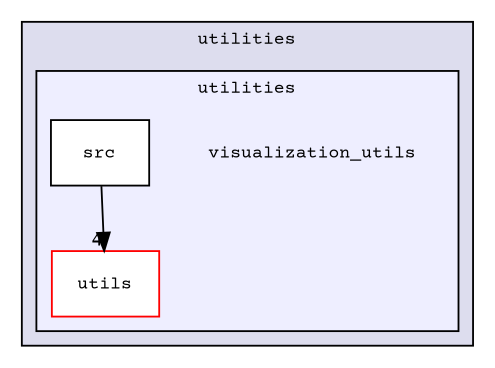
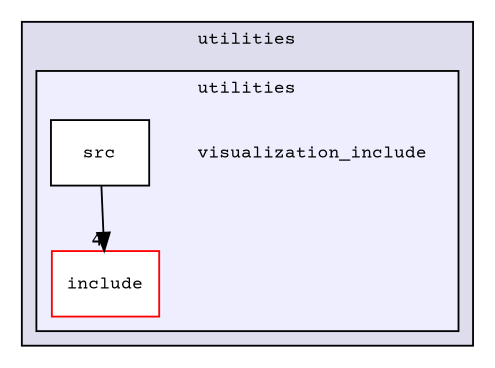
(313, 153) -> (313, 153)
(106, 284) -> (106, 284)
